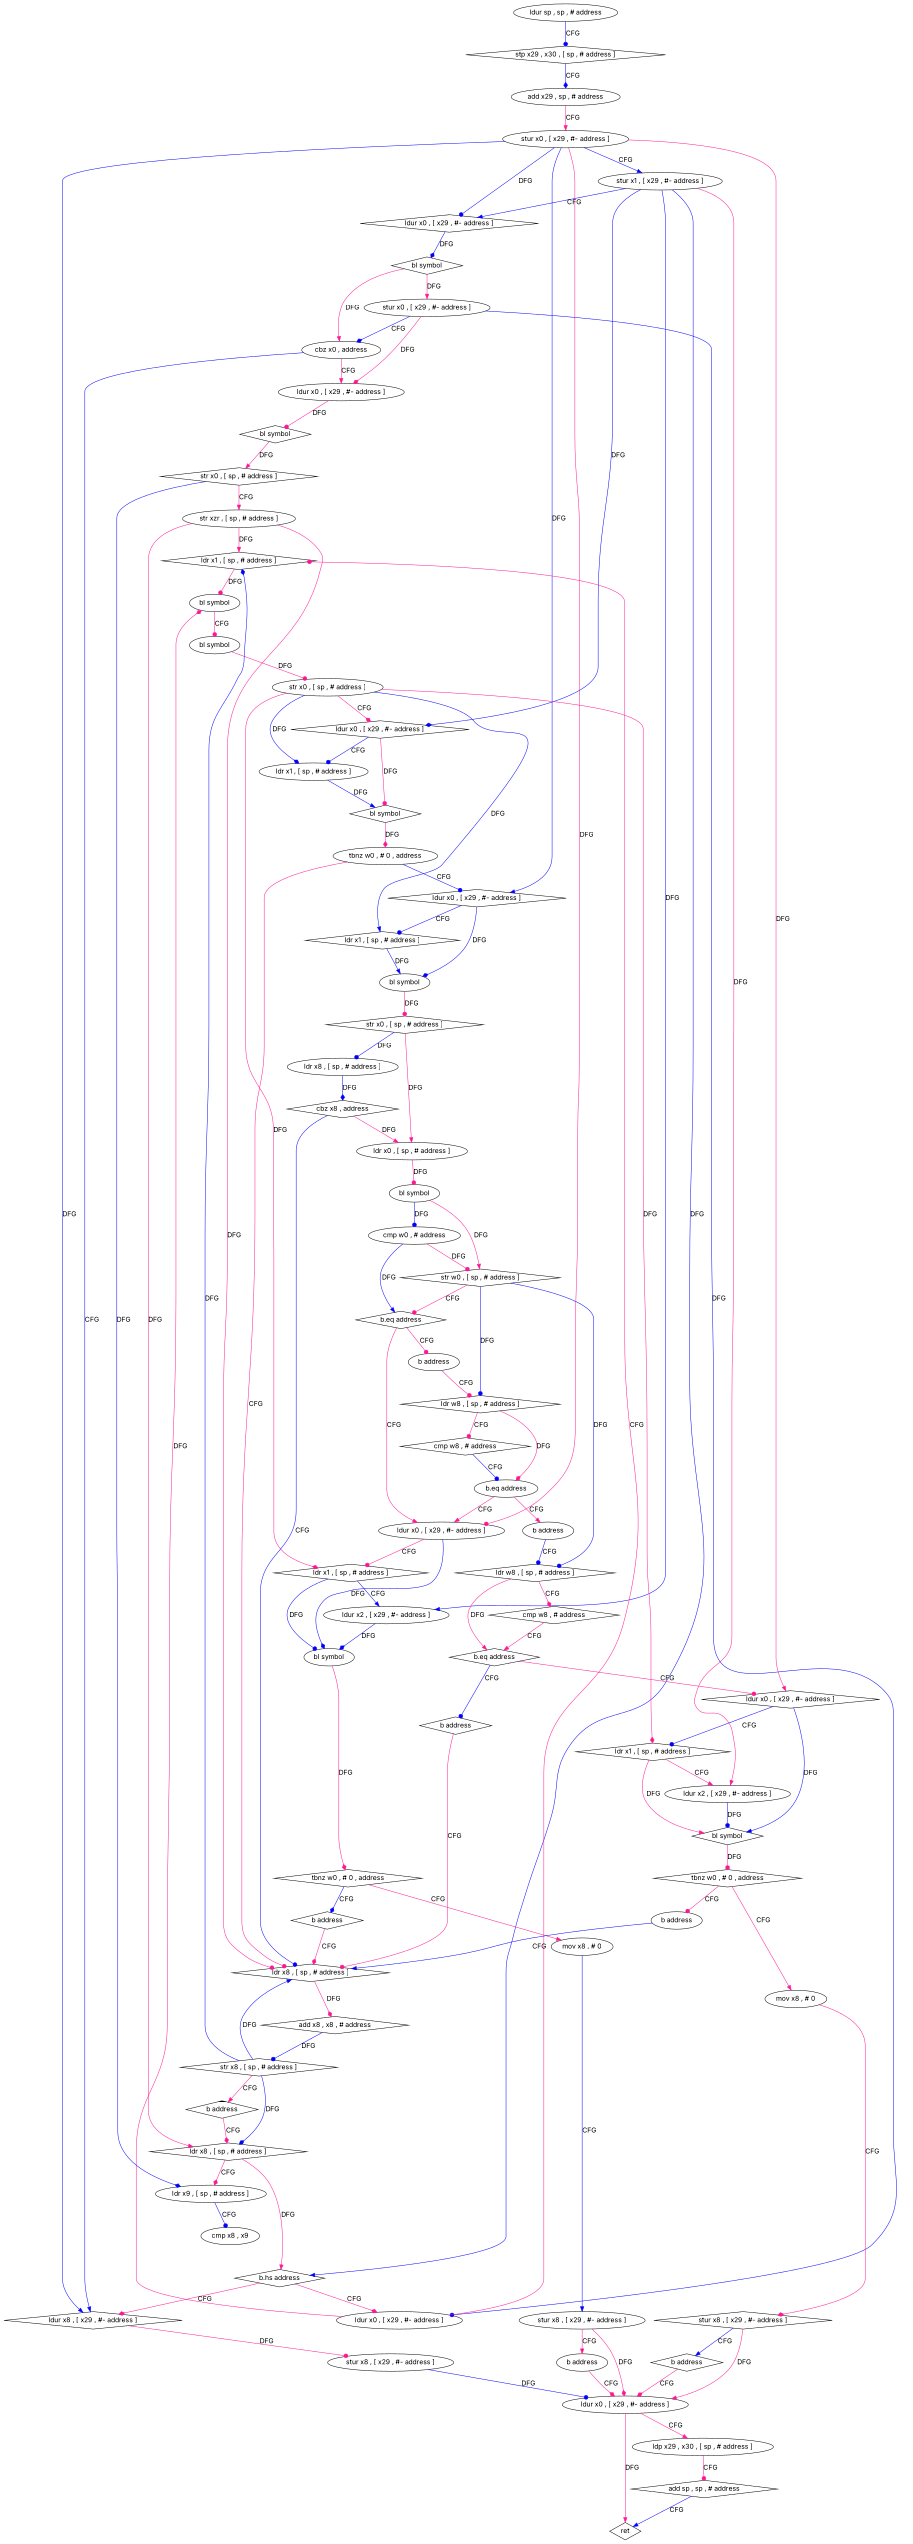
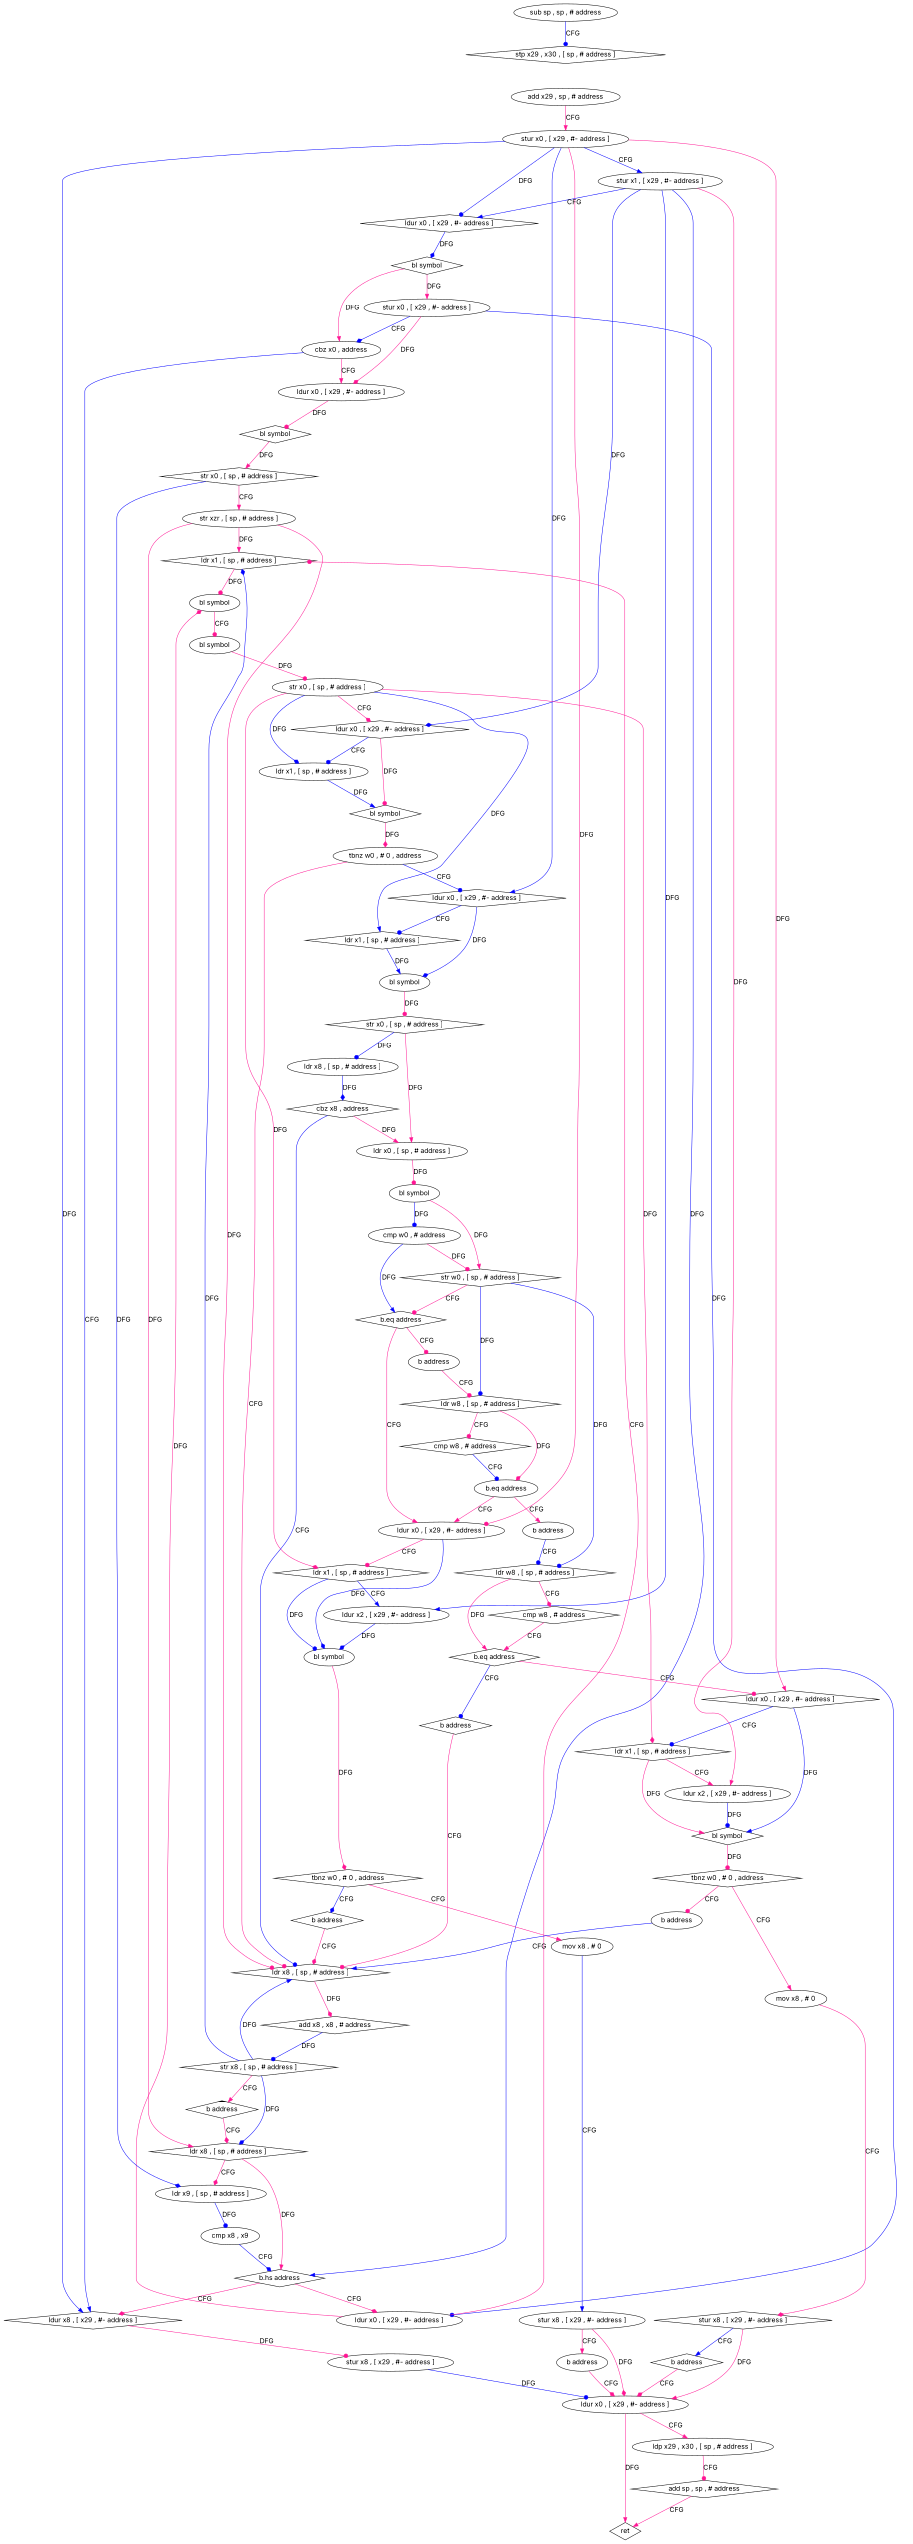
(566, 13) -> (566, 13)
(566, 73) -> none
(229, 2215) -> (229, 2215)
none -> (253, 2256)
(664, 2510) -> (664, 2510)
